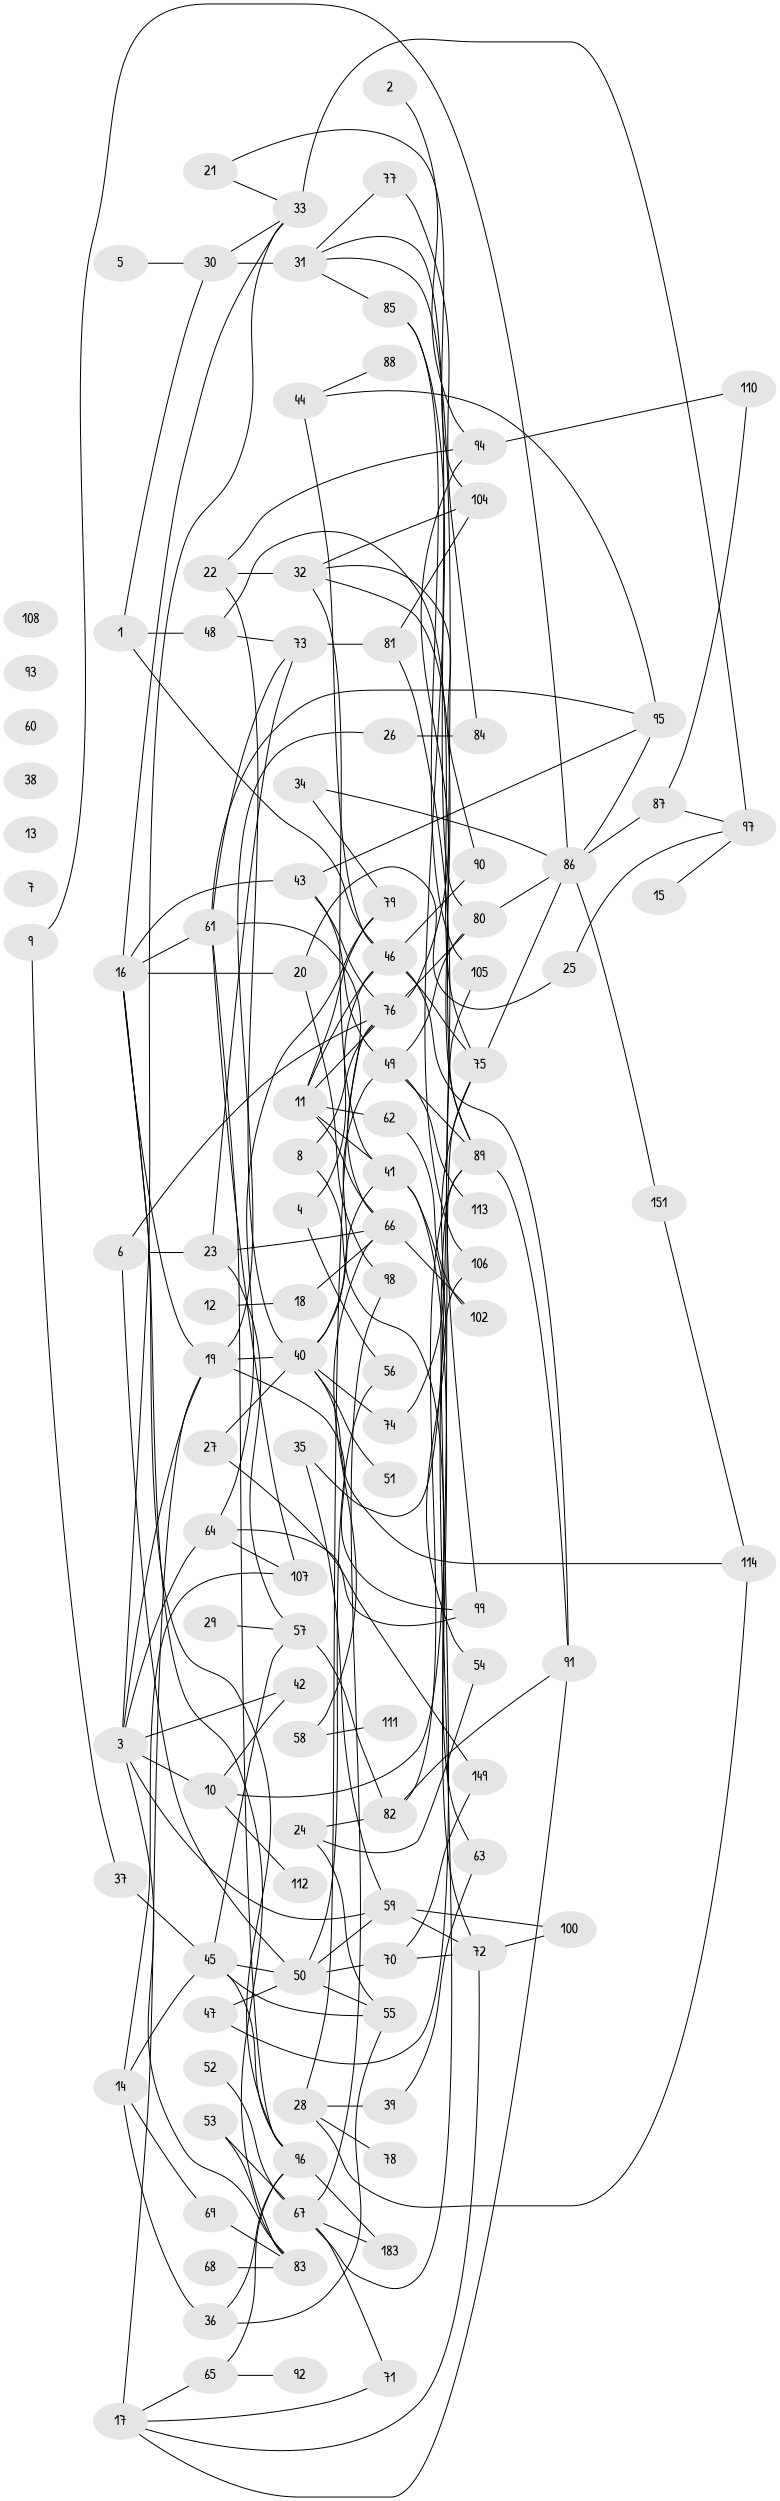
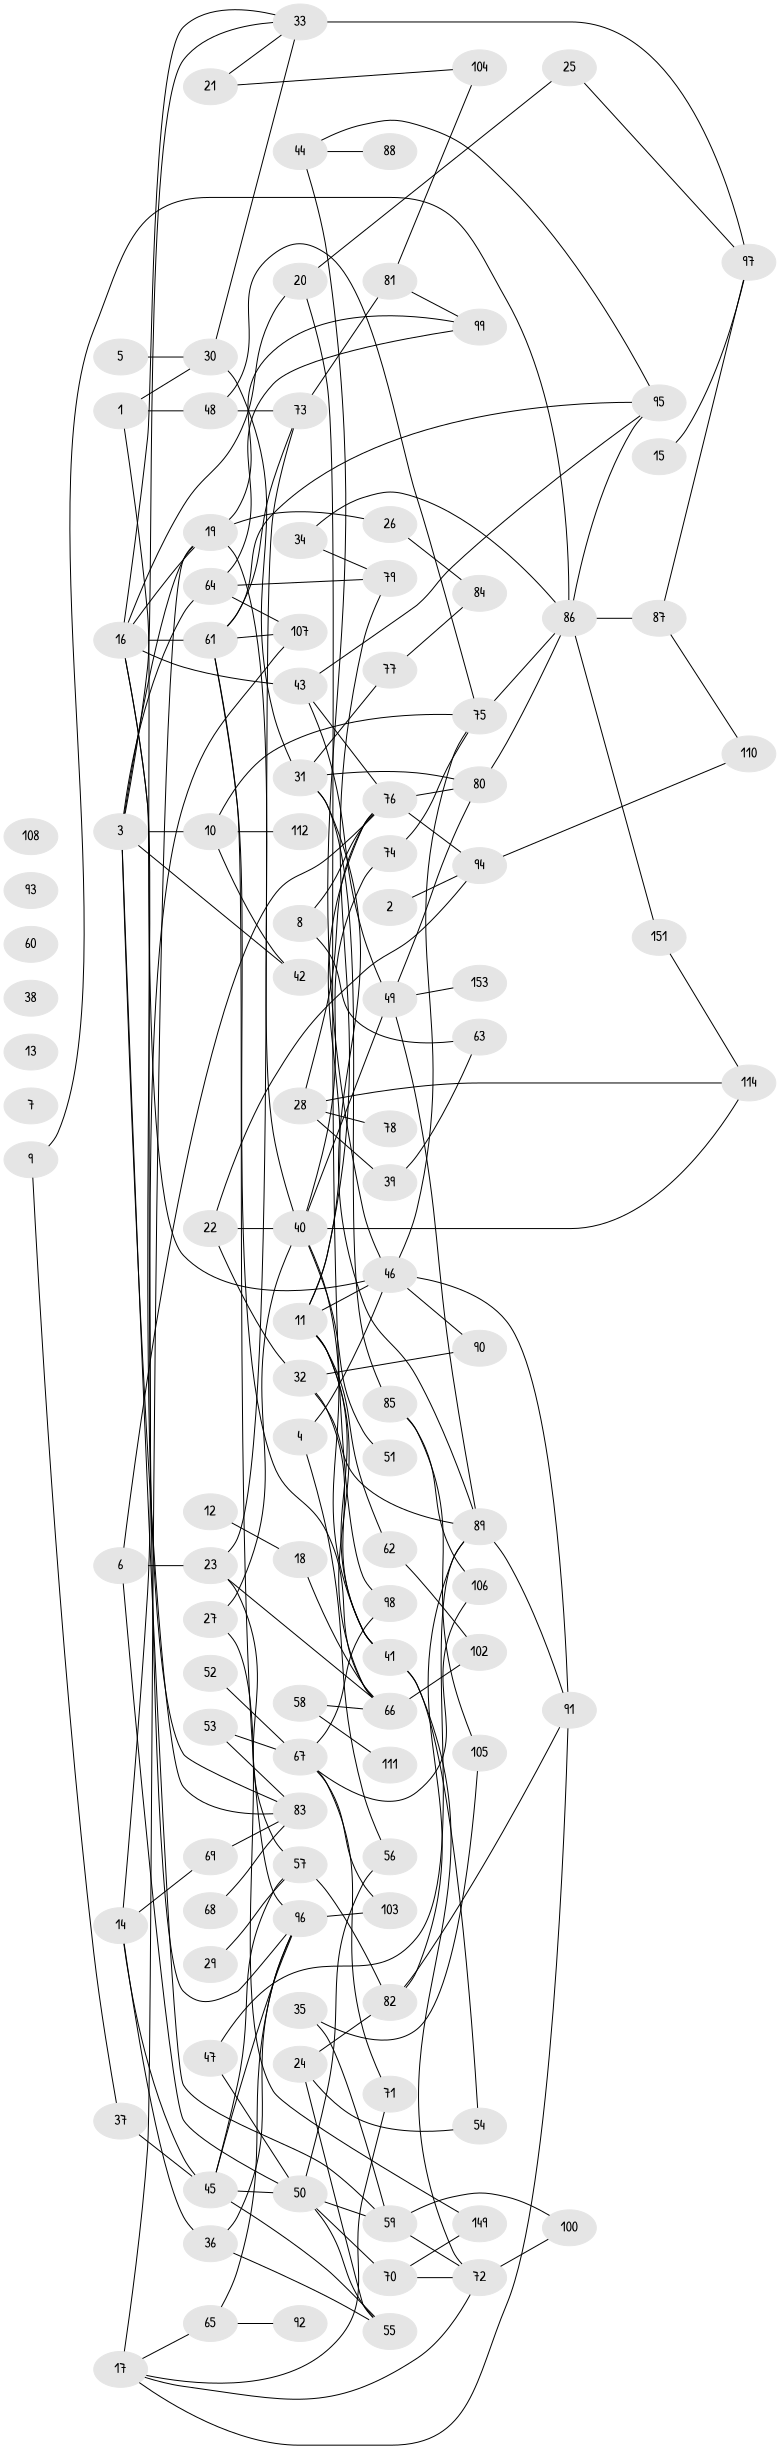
(389, 536) -> none
(480, 1211) -> (480, 983)
(390, 2252) -> (390, 1911)
